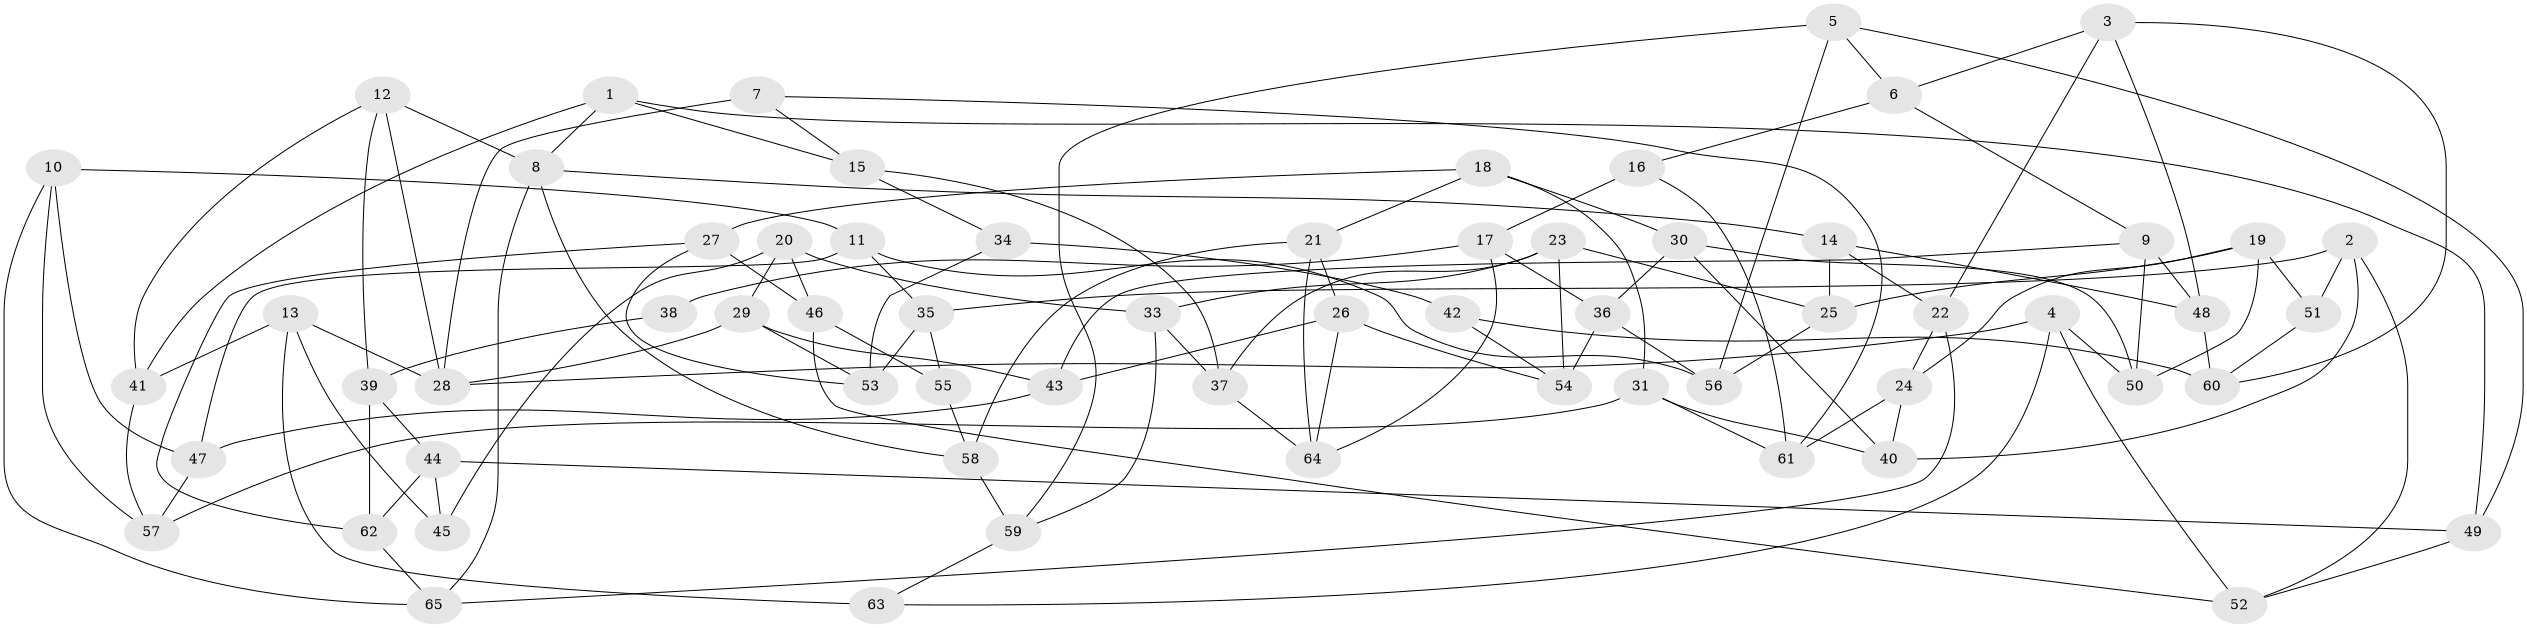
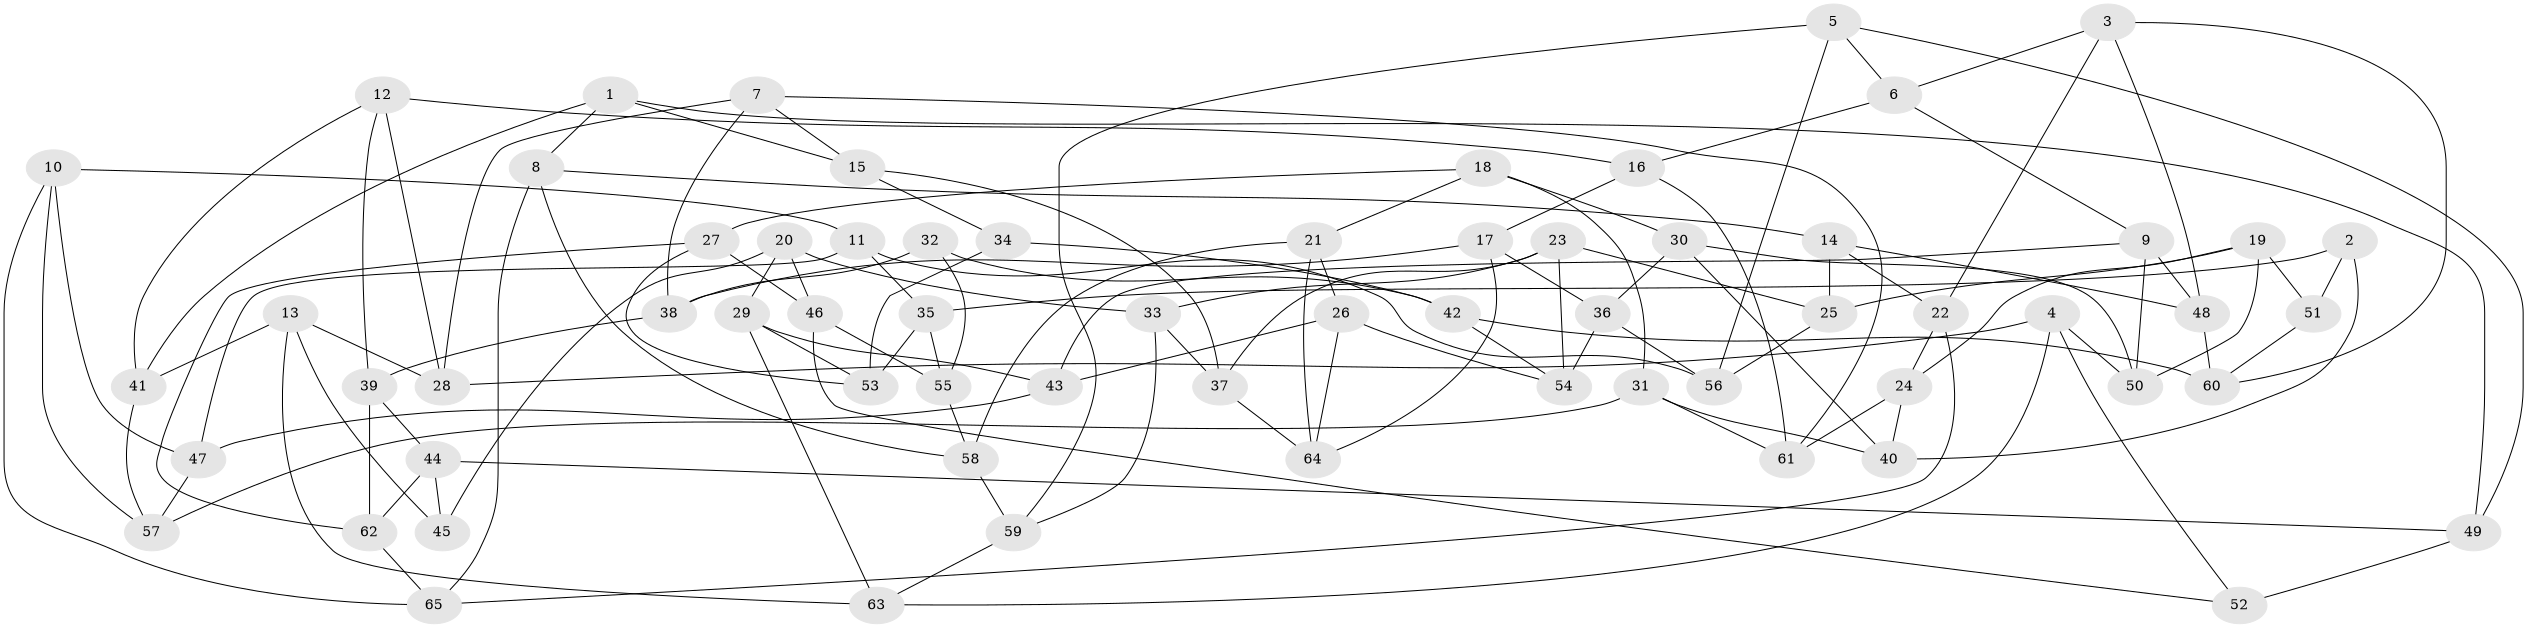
(460, 132) -> (1221, 131)
none -> (689, 191)
none -> (930, 241)
(597, 361) -> (810, 460)
(2408, 459) -> none
